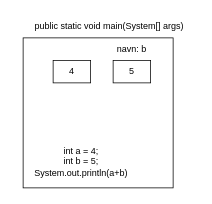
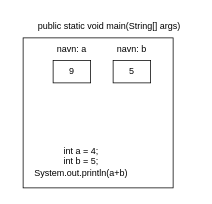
(109, 27) -> (109, 27)
none -> (72, 49)
(72, 72) -> (72, 72)
